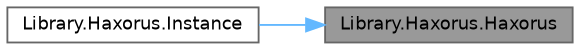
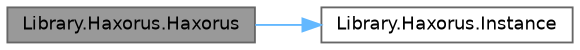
(282, 25) -> (279, 25)
